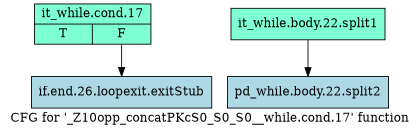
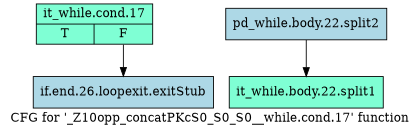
(308, 54) -> (306, 54)
